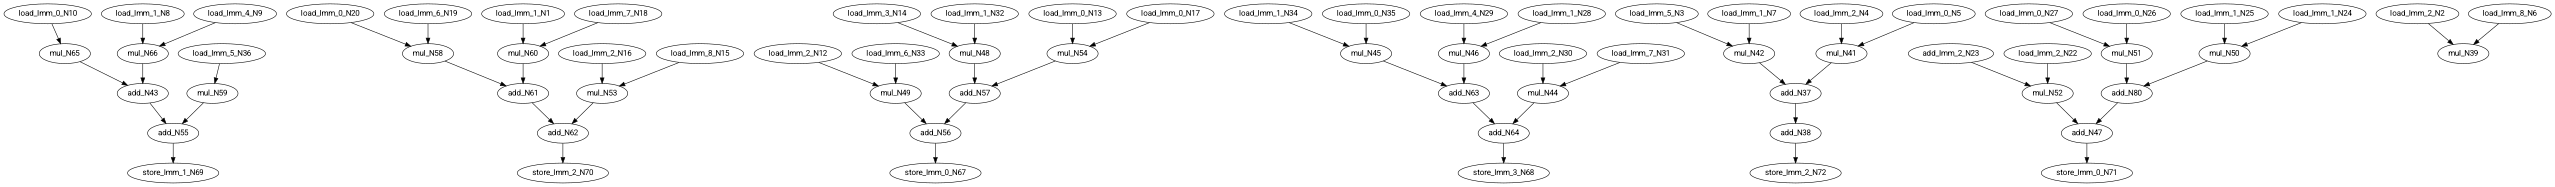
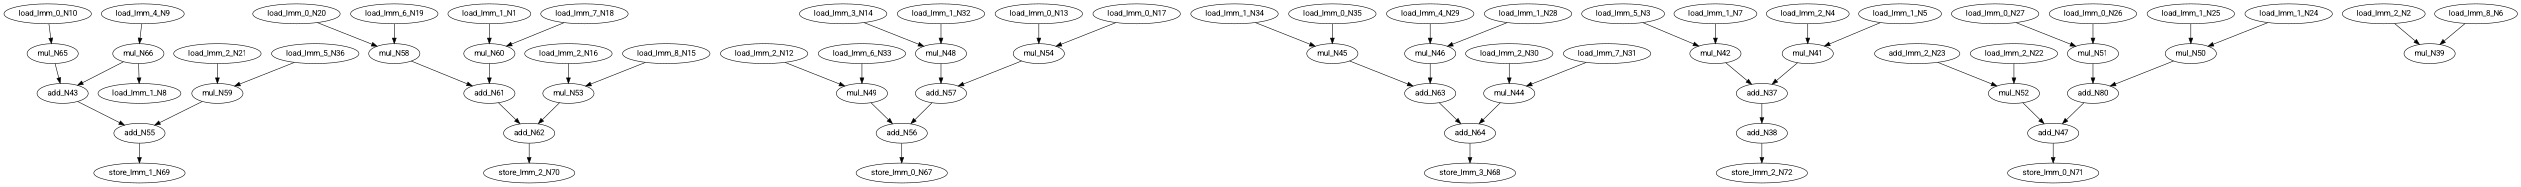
(1934, 14) -> (1900, 14)
(143, 31) -> (139, 71)
none -> (217, 54)
